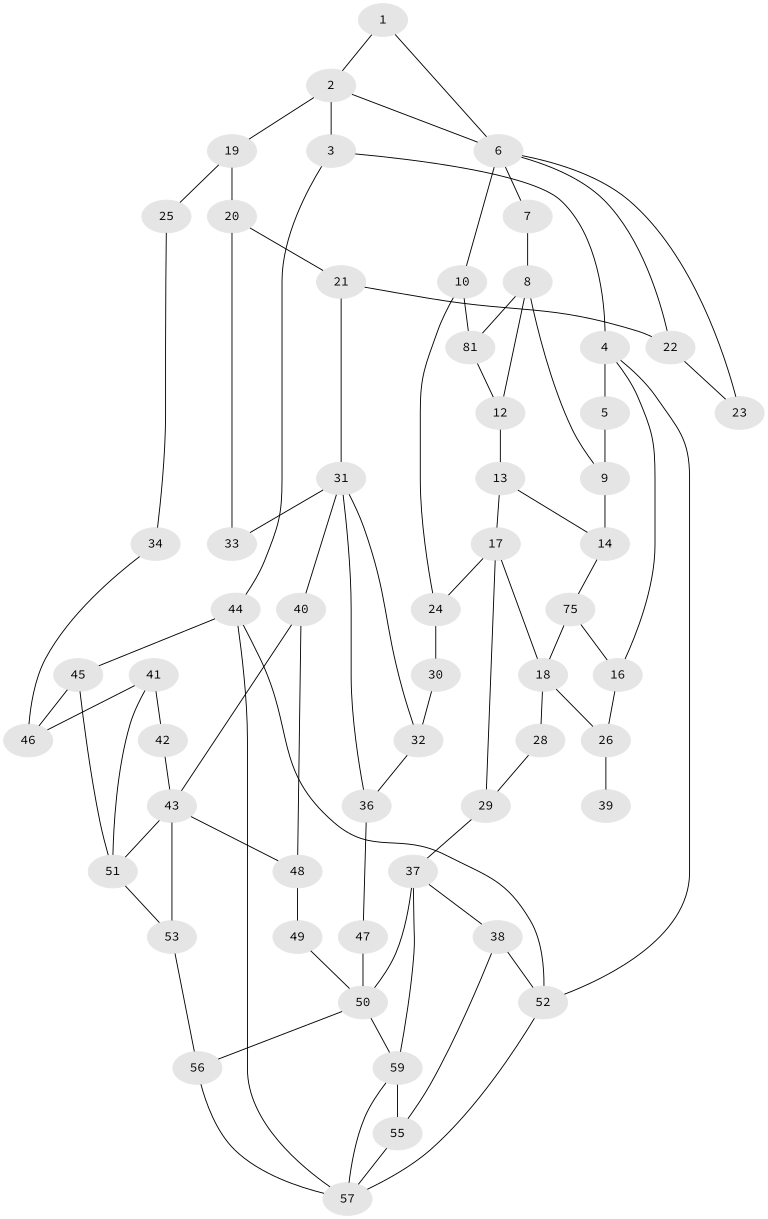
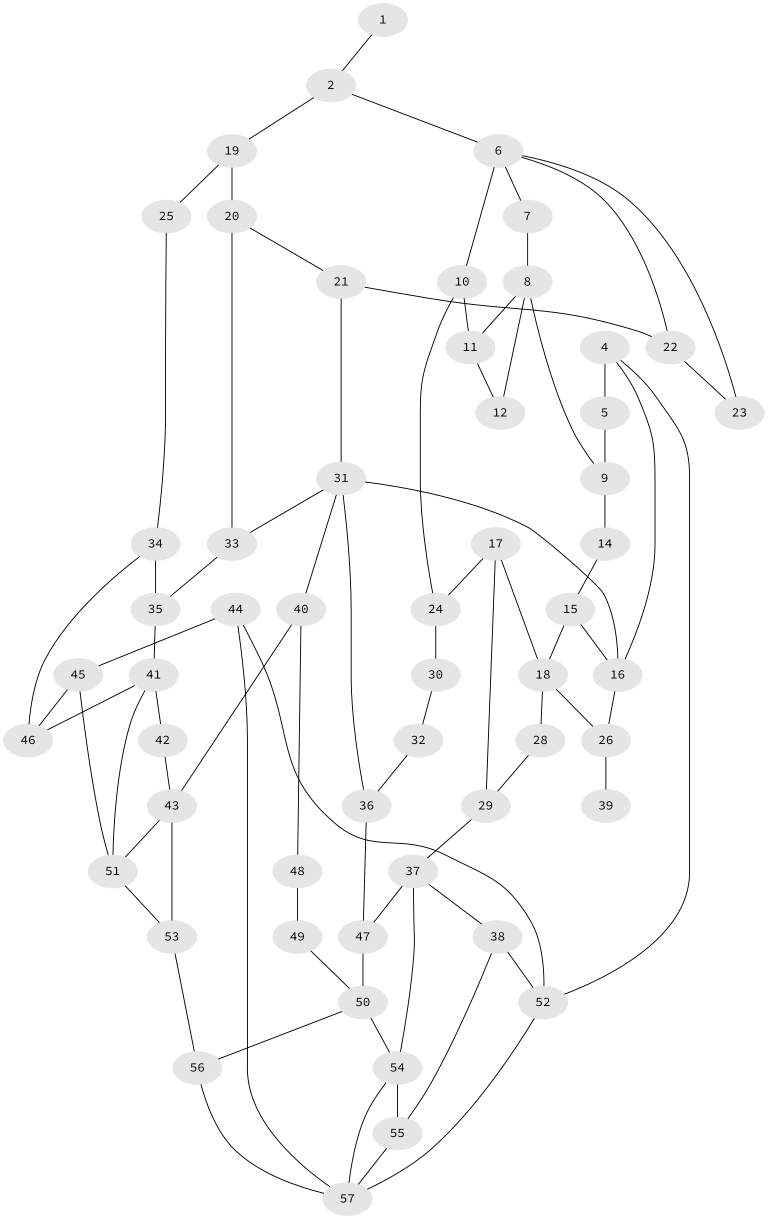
(441, 86) -> none
(331, 151) -> none
(470, 348) -> (470, 348)
(500, 479) -> none
(385, 608) -> (527, 527)
none -> (156, 610)
(570, 610) -> (570, 610)
(235, 839) -> none
(400, 941) -> (388, 904)
(398, 1068) -> (398, 1068)
